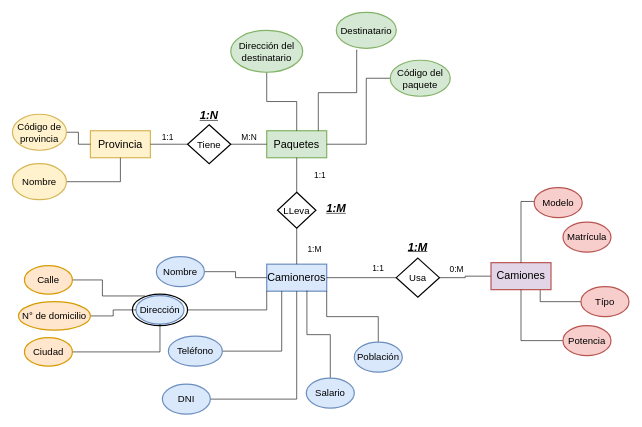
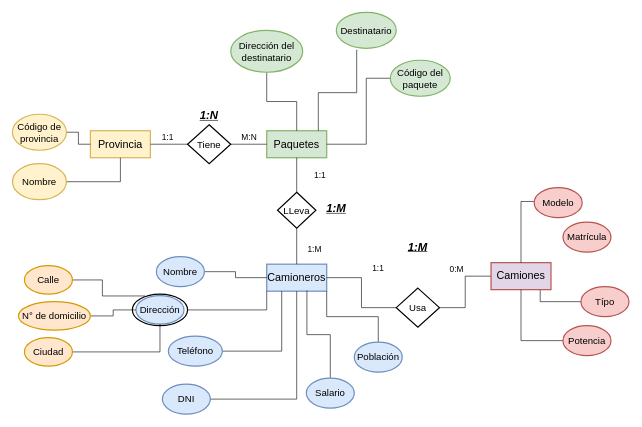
(418, 278) -> (418, 308)
